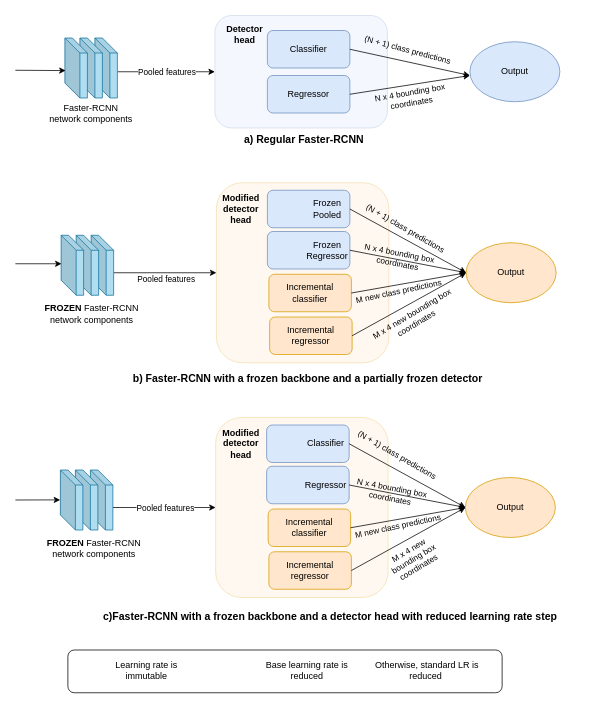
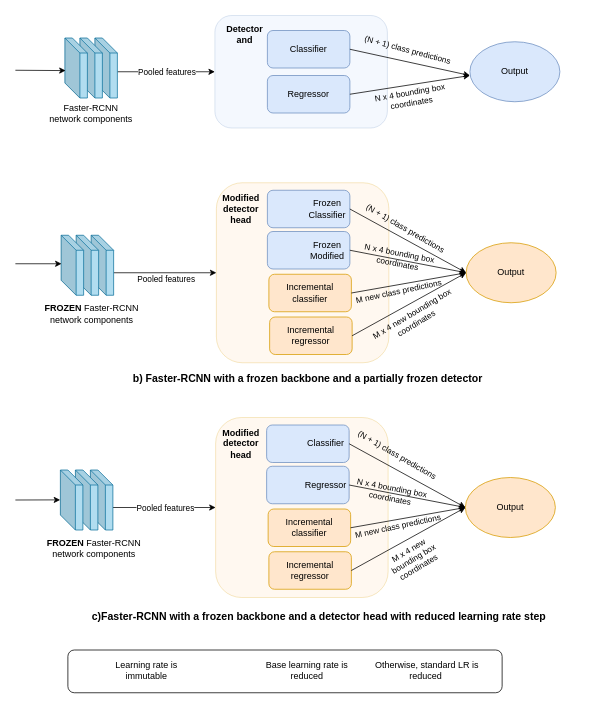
(245, 34) -> (245, 34)
(304, 140) -> none
(327, 209) -> (327, 209)
(327, 250) -> (327, 250)
(330, 616) -> (319, 616)
